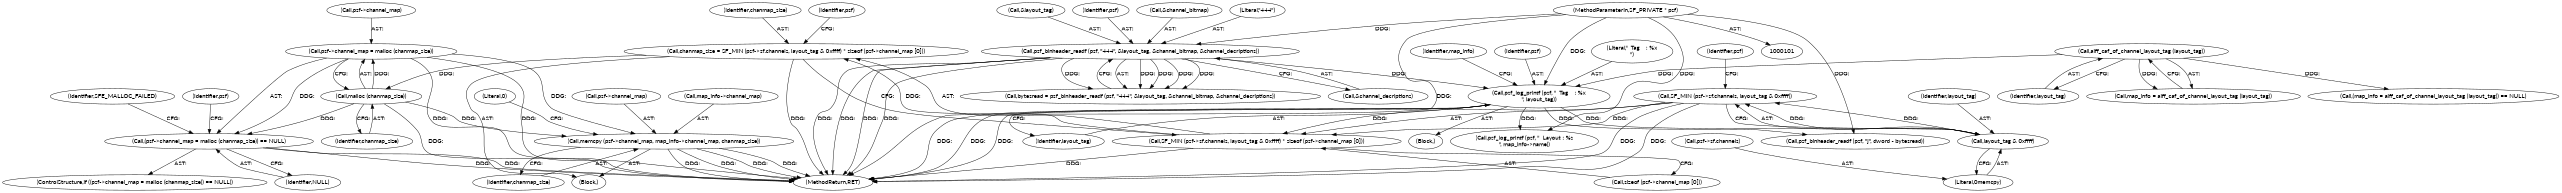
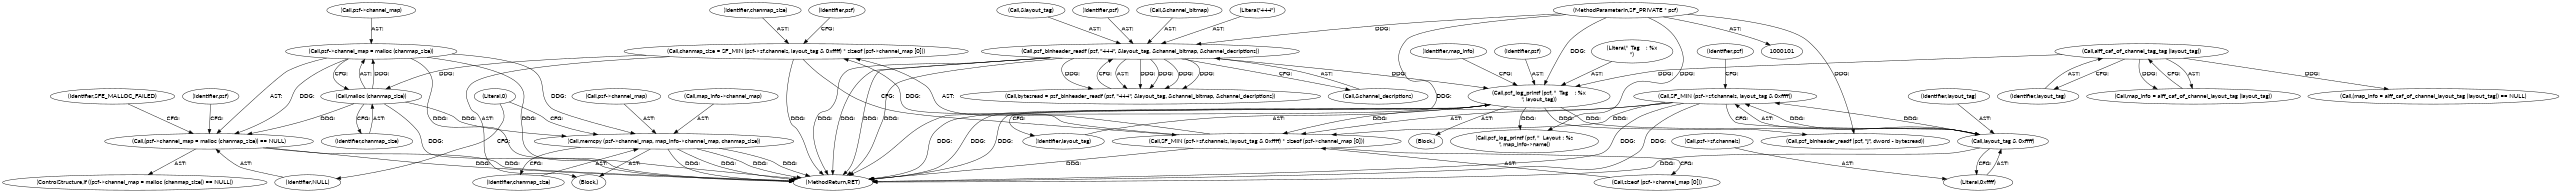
(2142, 51) -> (2142, 51)
(257, 161) -> (431, 158)
none -> (1430, 178)
(1978, 182) -> (1978, 182)
